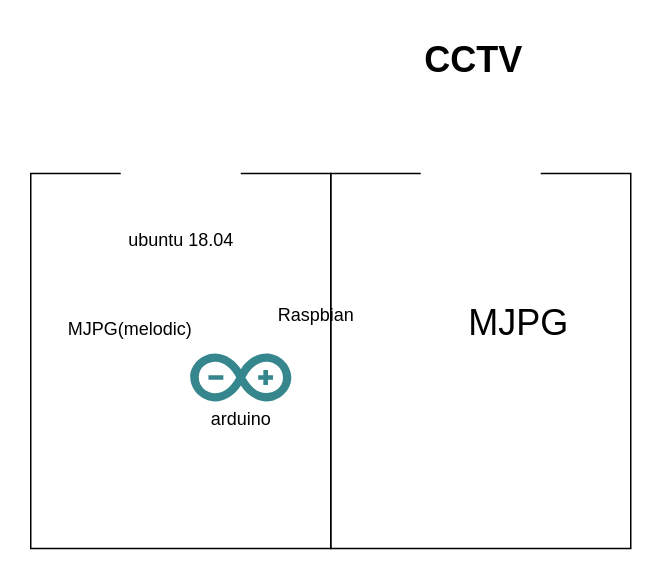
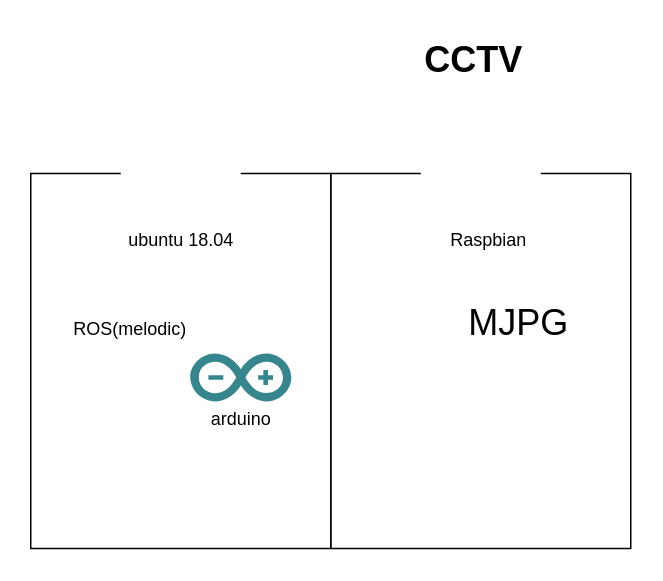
(316, 316) -> (488, 241)
(131, 323) -> (131, 323)
